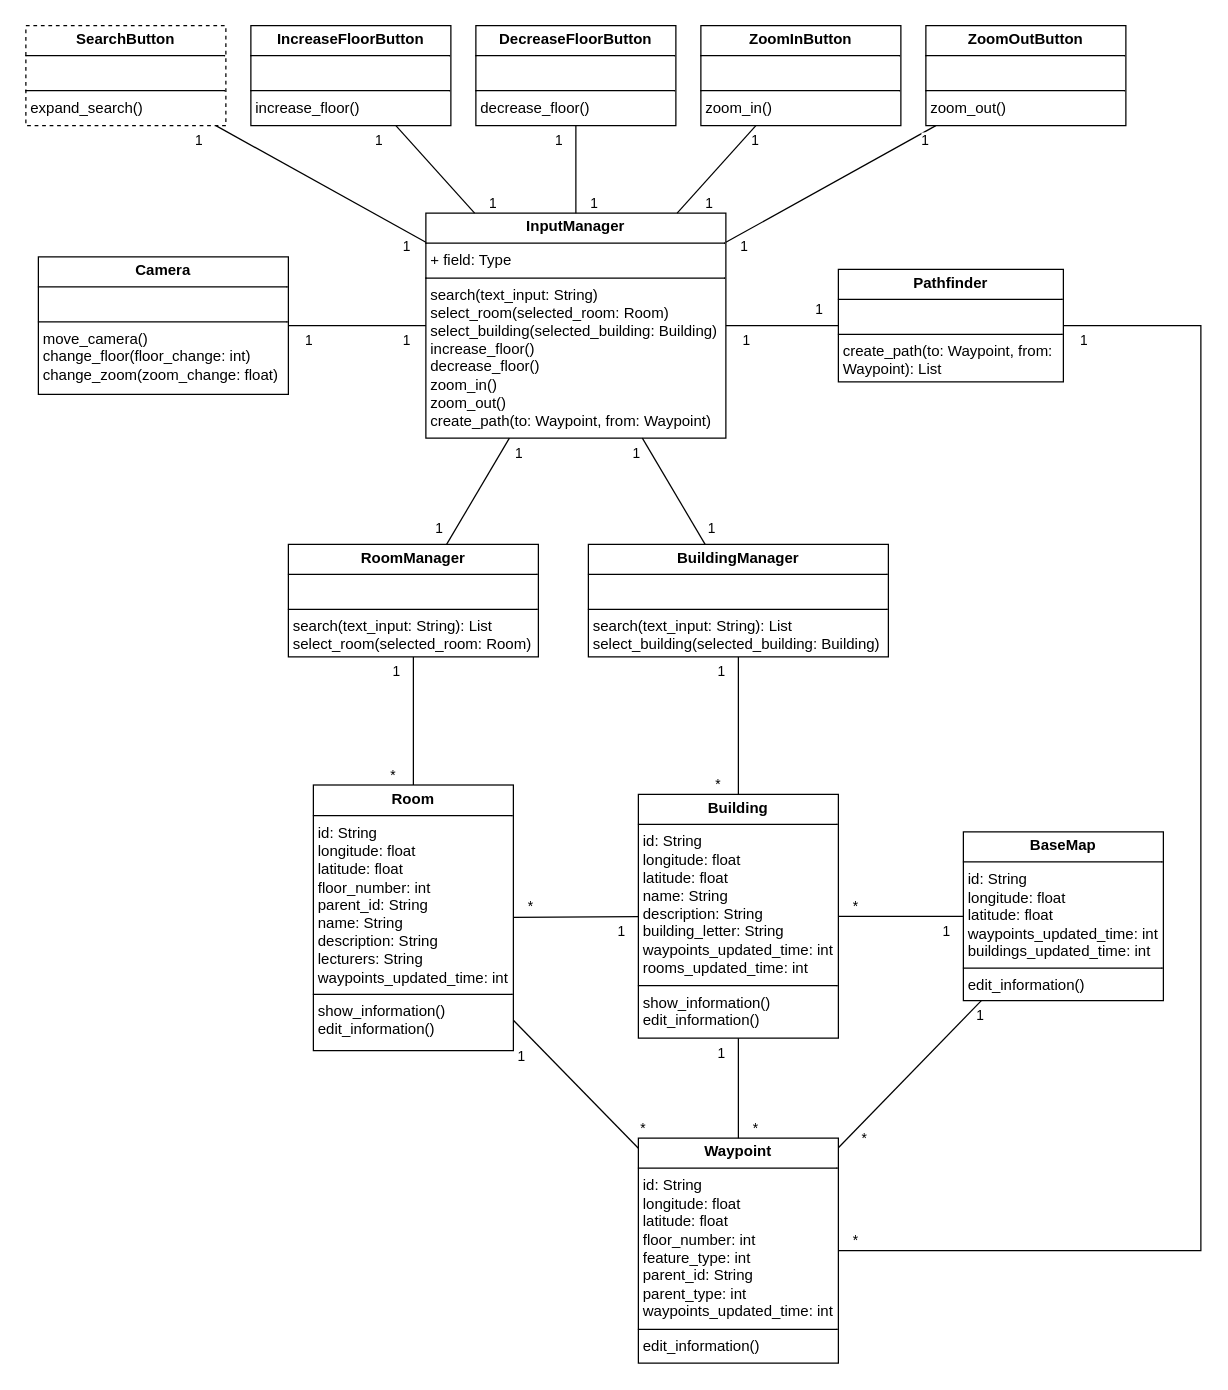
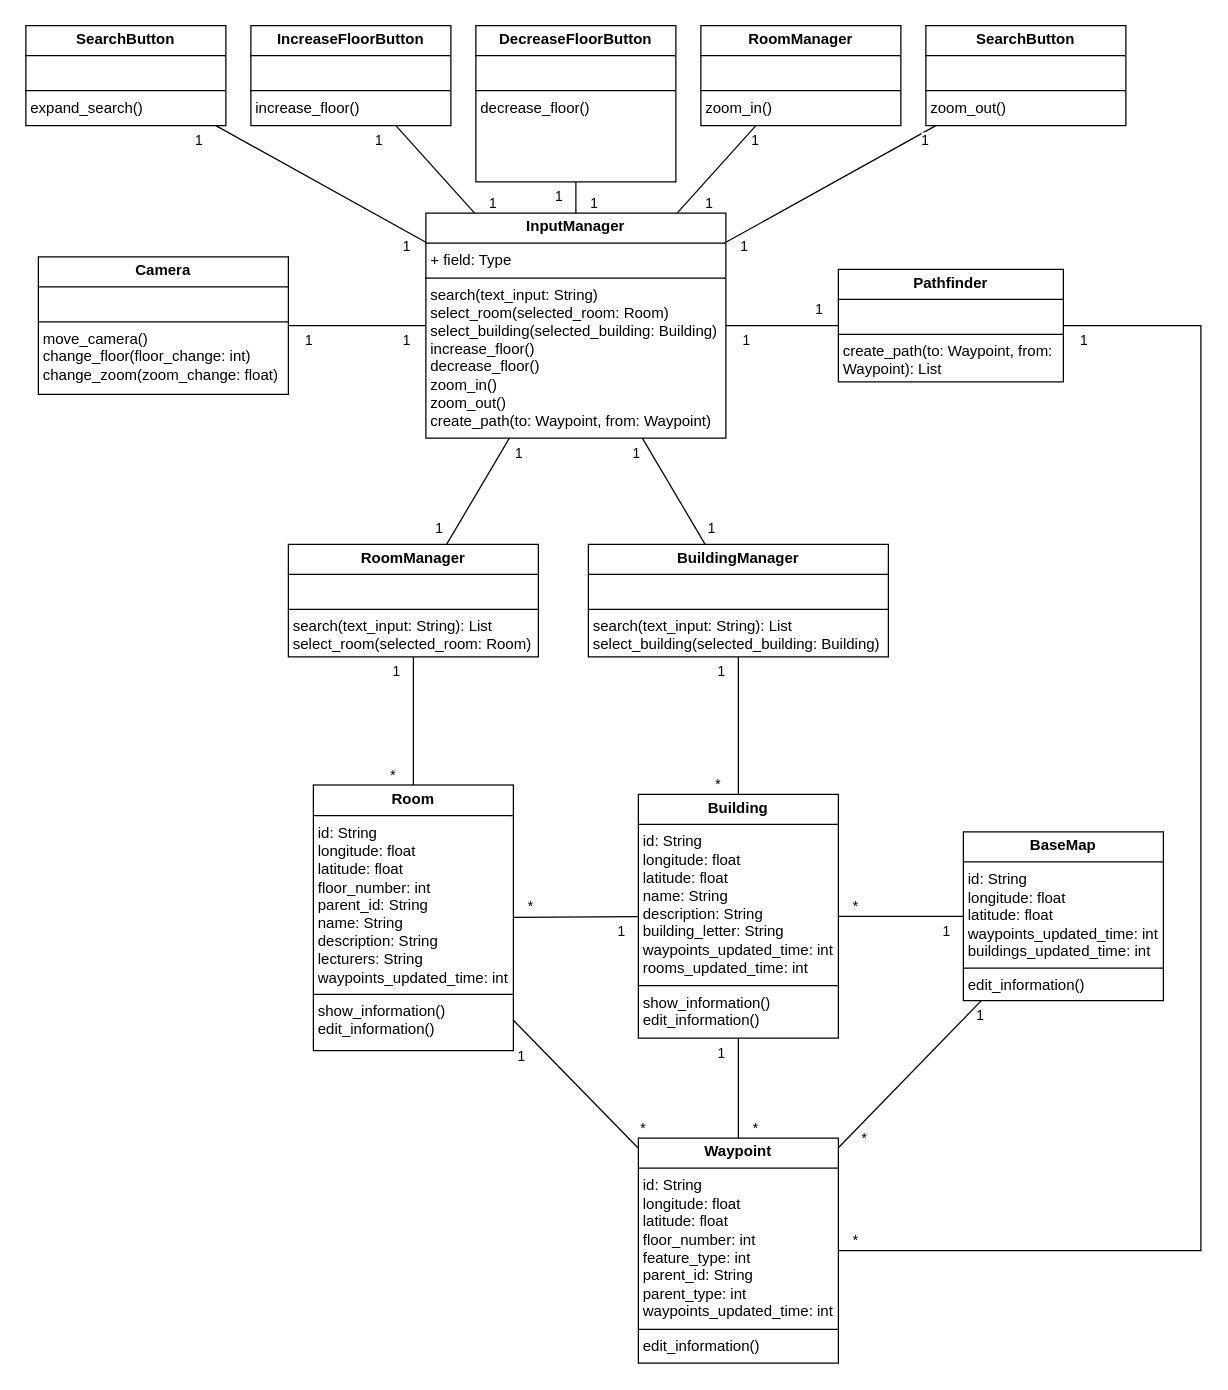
(751, 44) -> (747, 44)
(980, 44) -> (976, 44)
(126, 76) -> (126, 76)
(576, 76) -> (576, 104)
